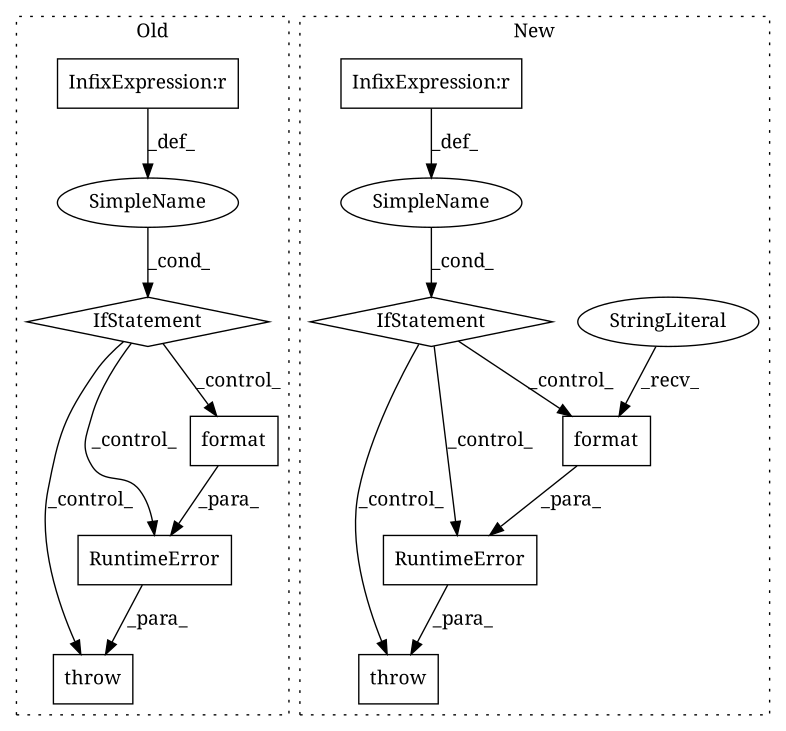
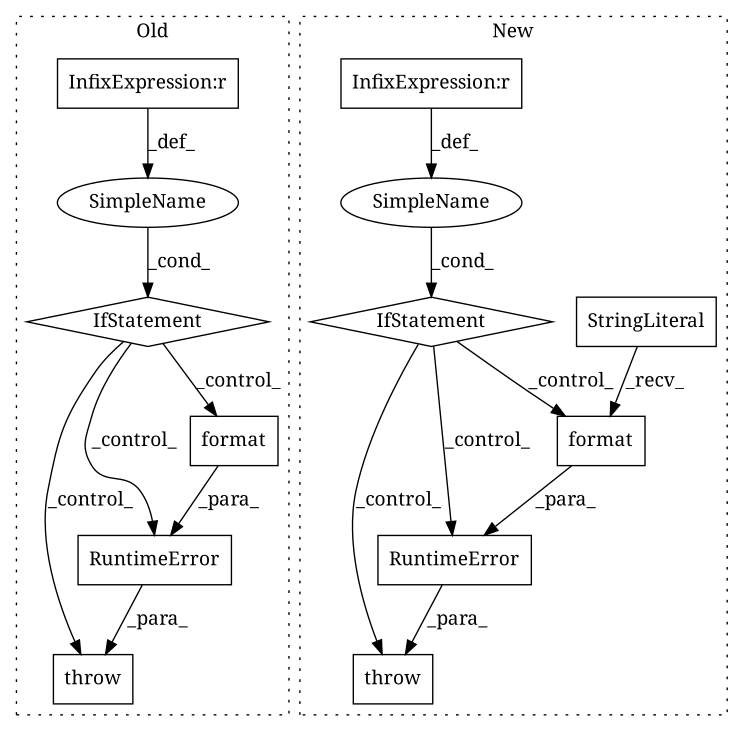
(668, 322) -> (646, 322)
